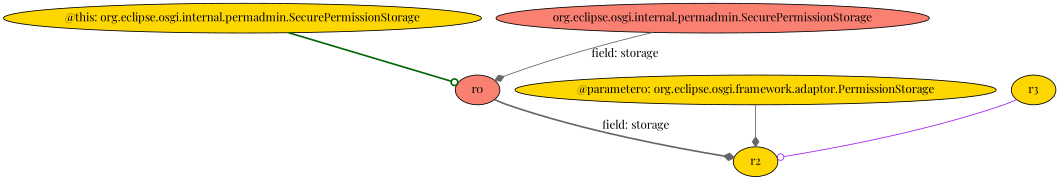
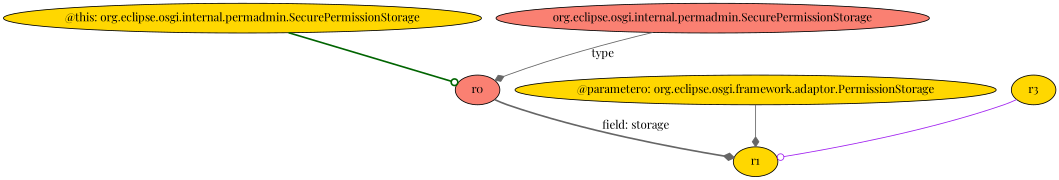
(625, 54) -> (603, 54)
(756, 162) -> (756, 162)
